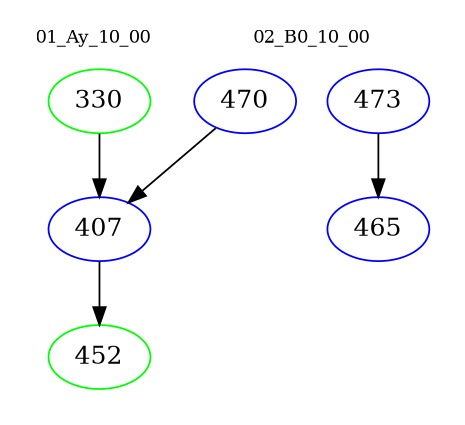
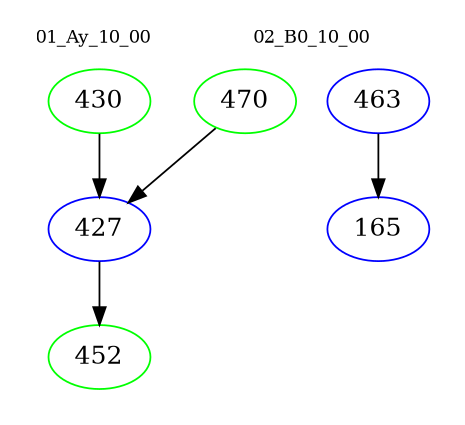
(99, 101) -> (99, 101)
(245, 101) -> (245, 101)
(378, 101) -> (378, 101)
(99, 229) -> (99, 229)
(378, 229) -> (378, 229)
